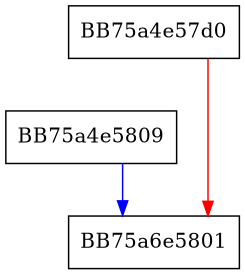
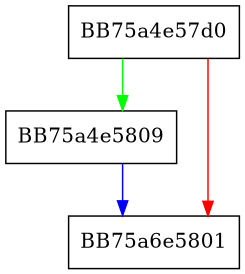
none -> (123, 77)
